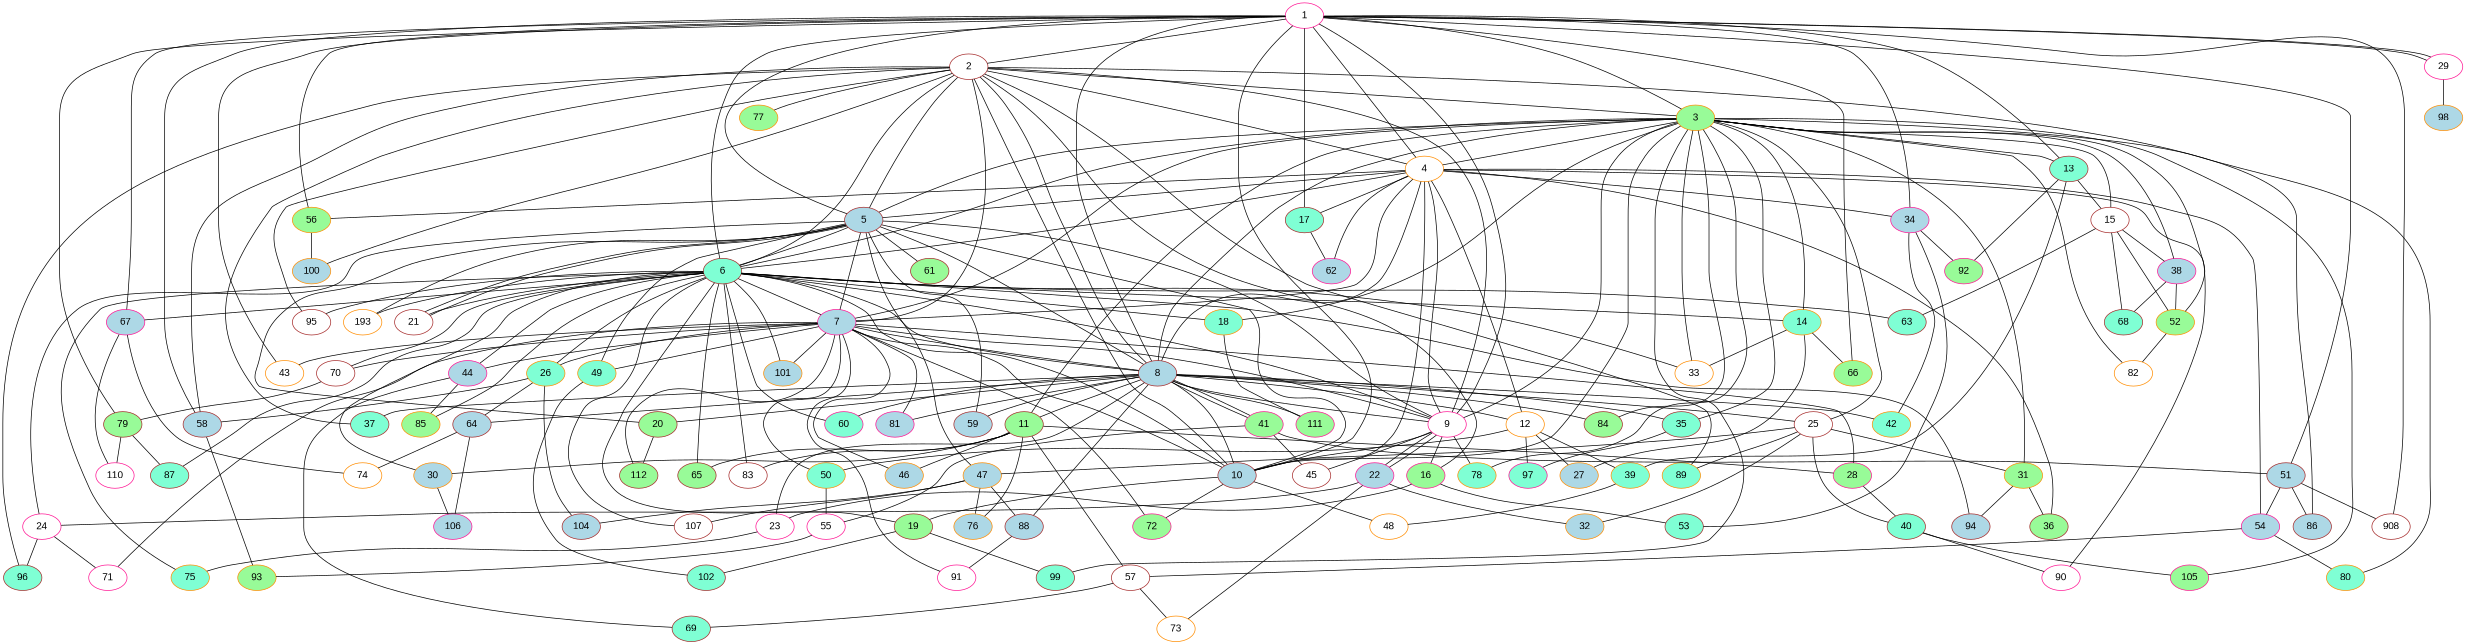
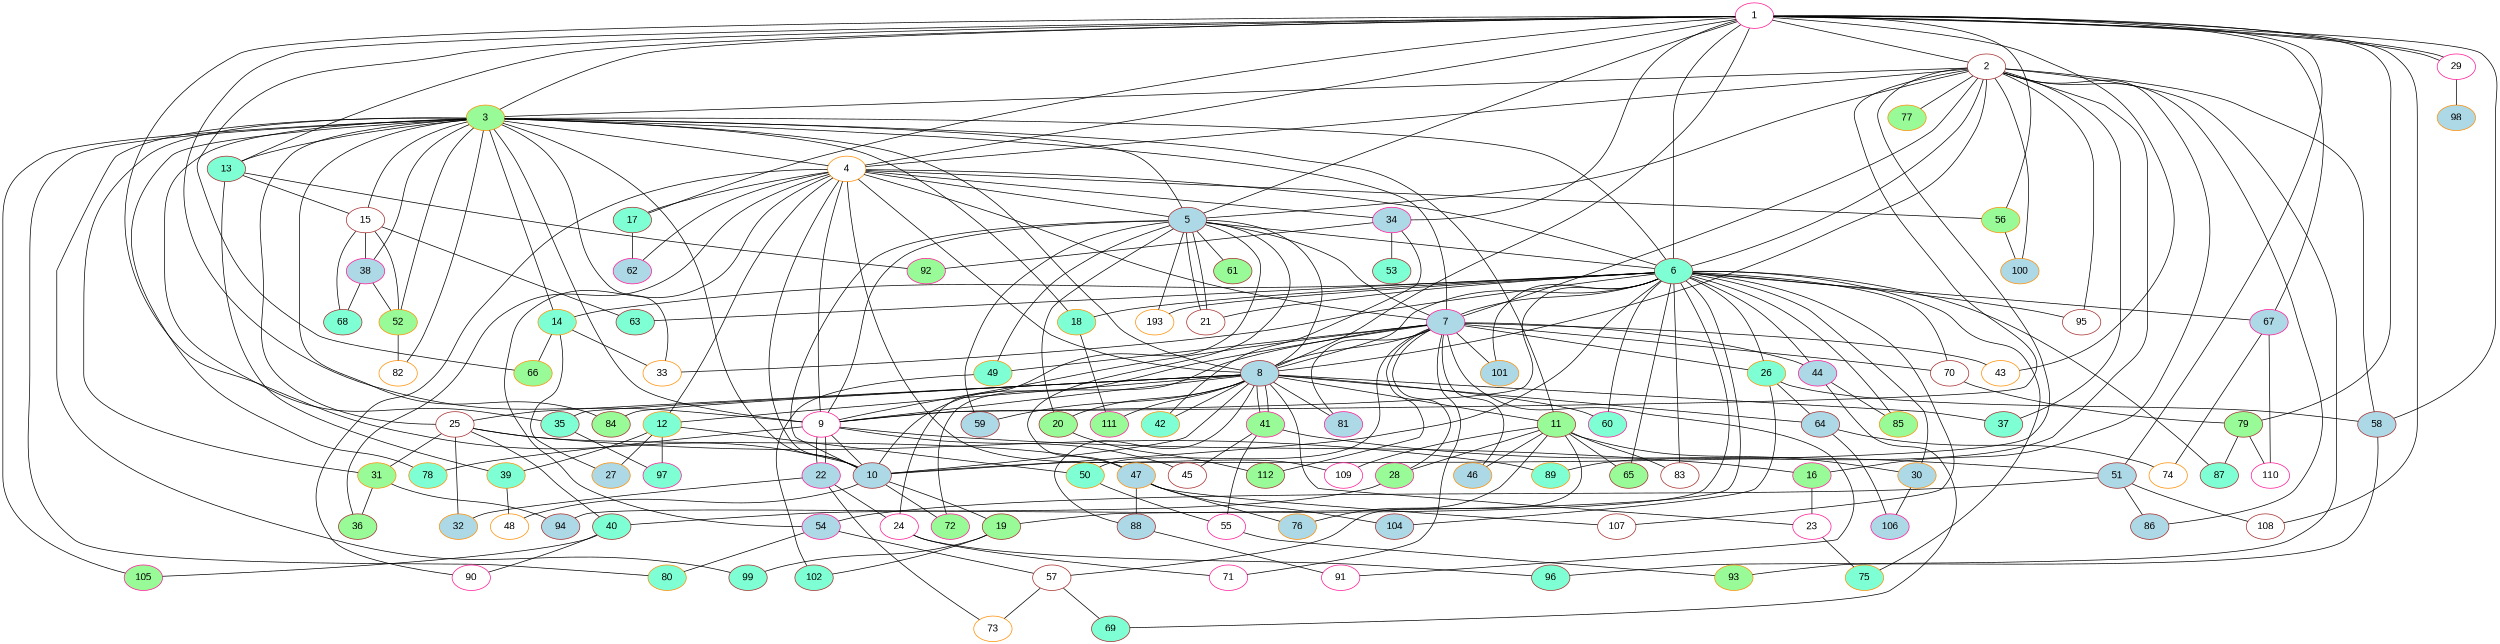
(1525, 424) -> (662, 424)
none -> (1344, 476)
(1552, 507) -> none
(2391, 527) -> (2265, 527)
